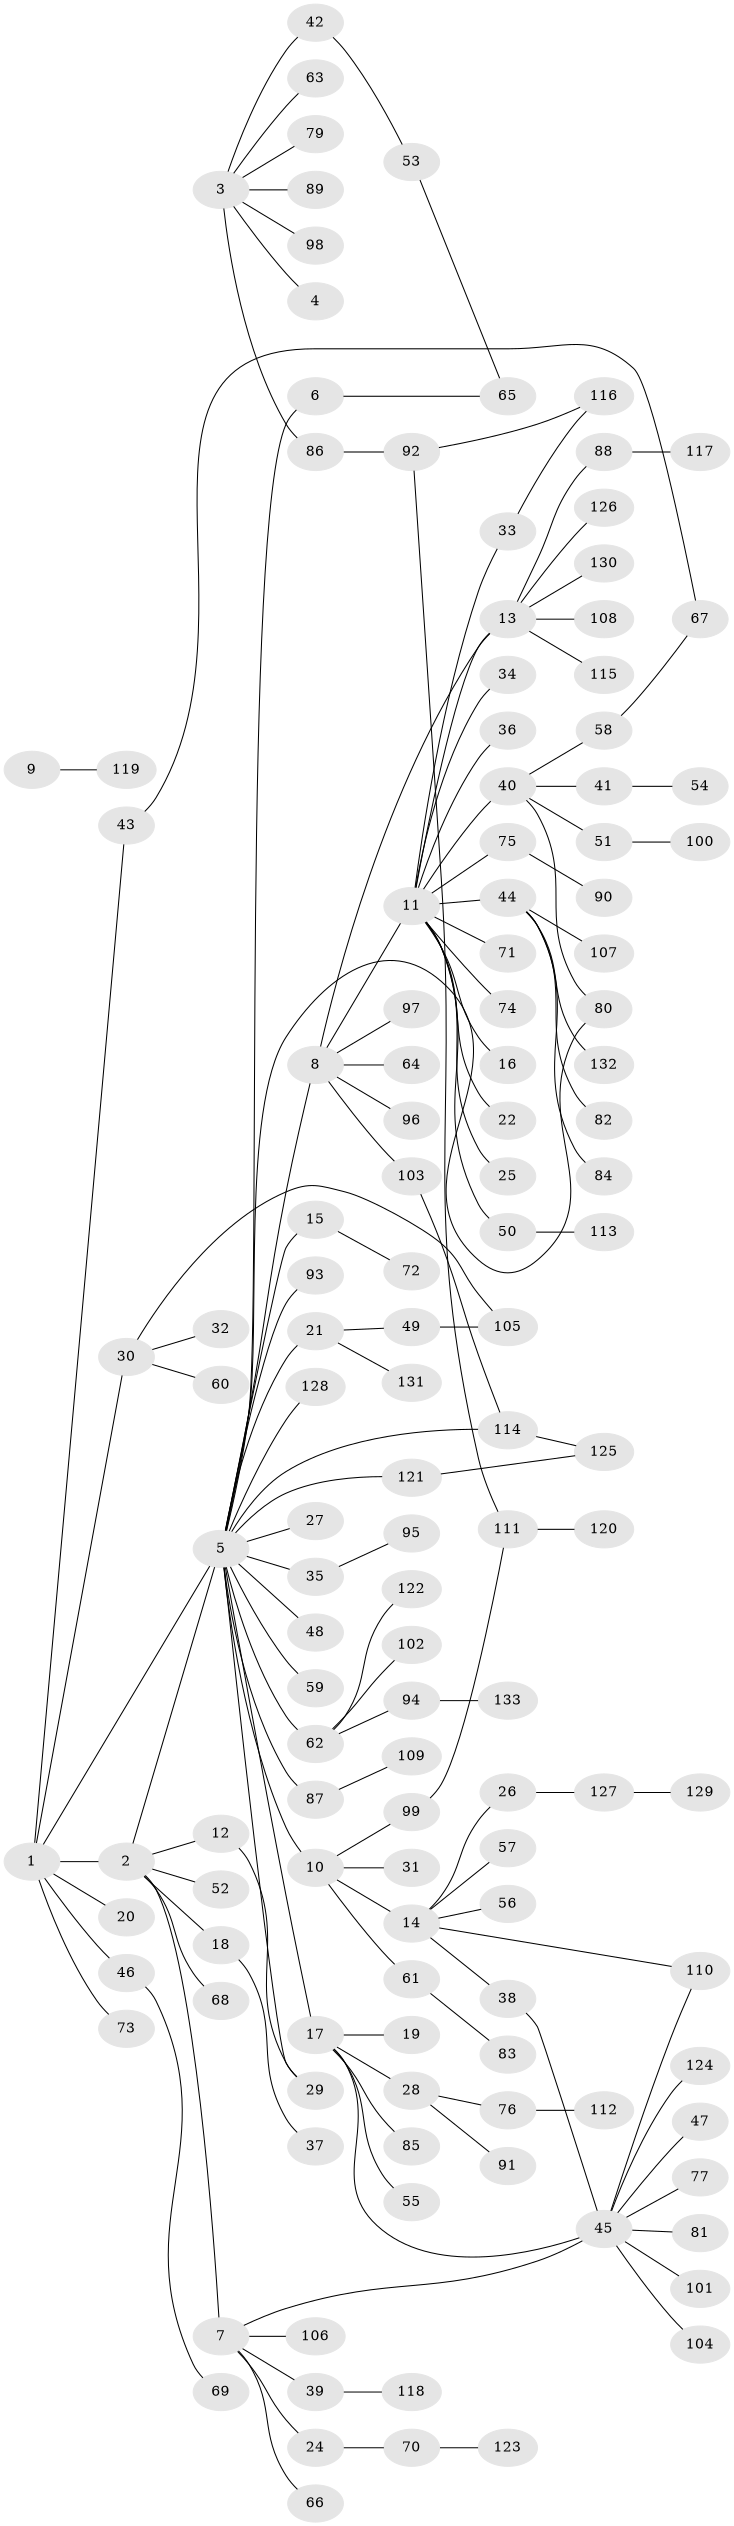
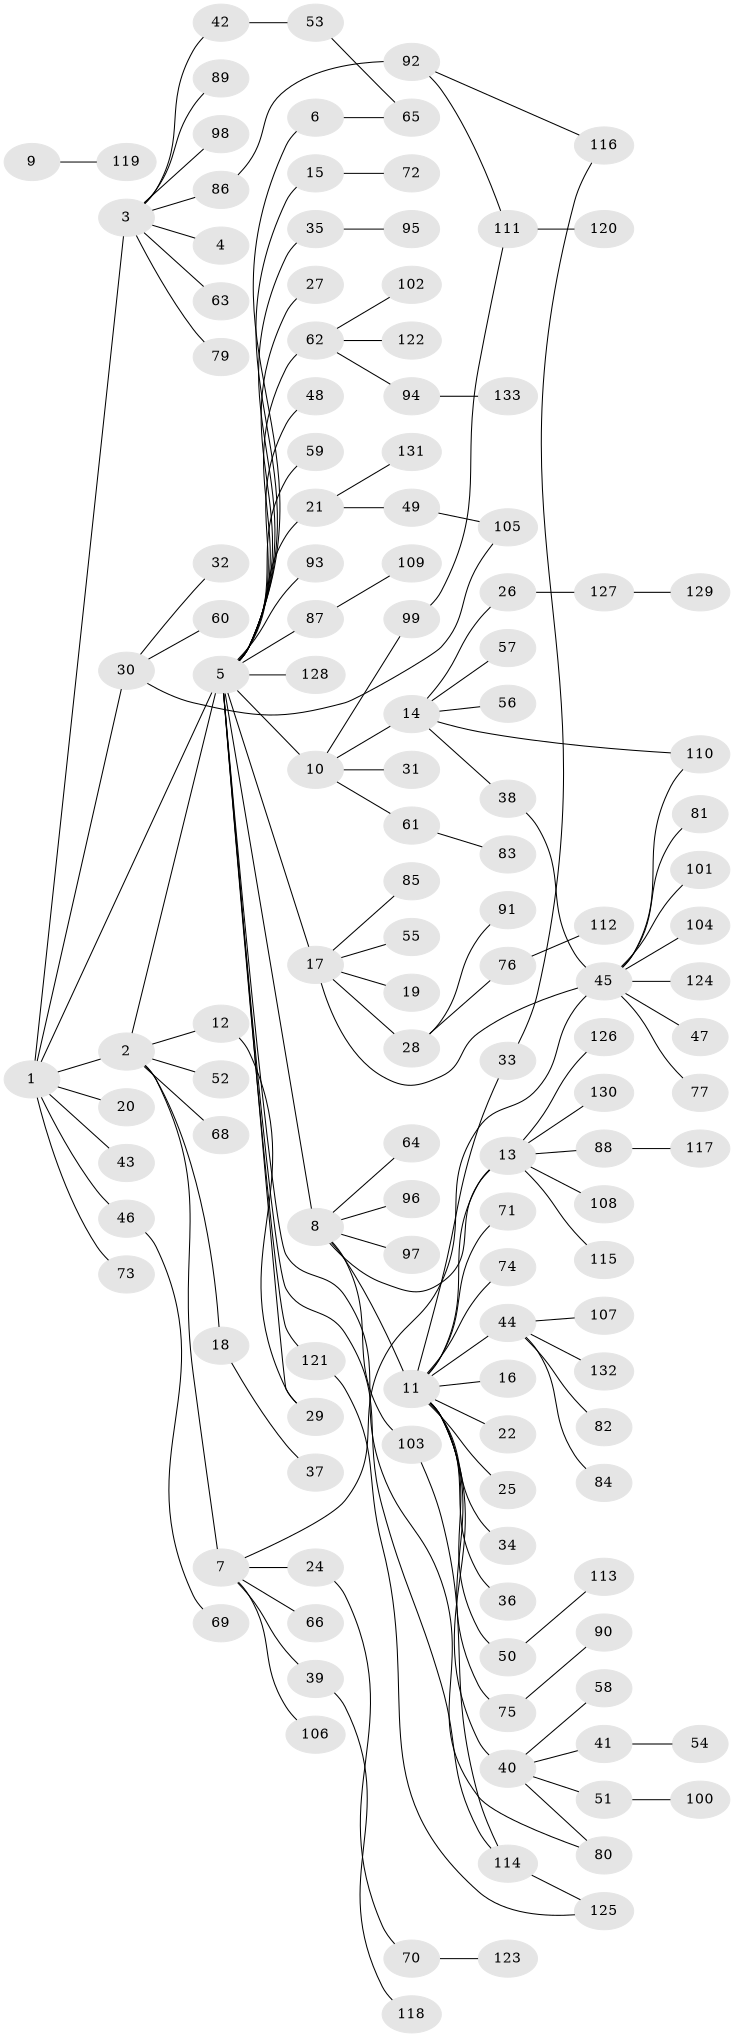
(700, 619) -> none
none -> (79, 648)
